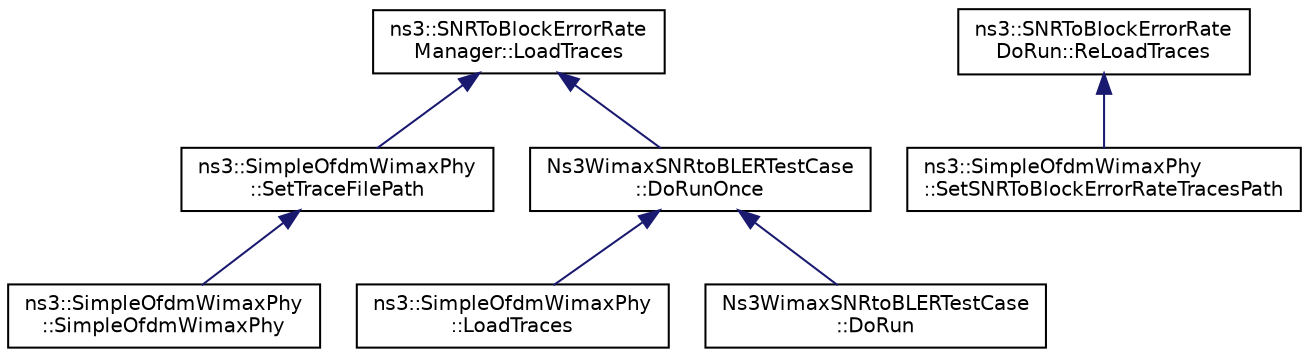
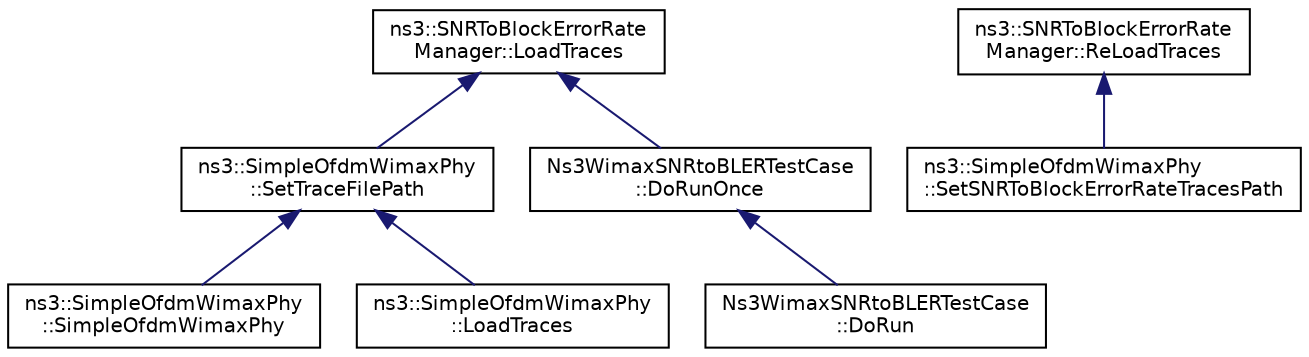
(1104, 42) -> (1104, 42)
(598, 254) -> (434, 254)
